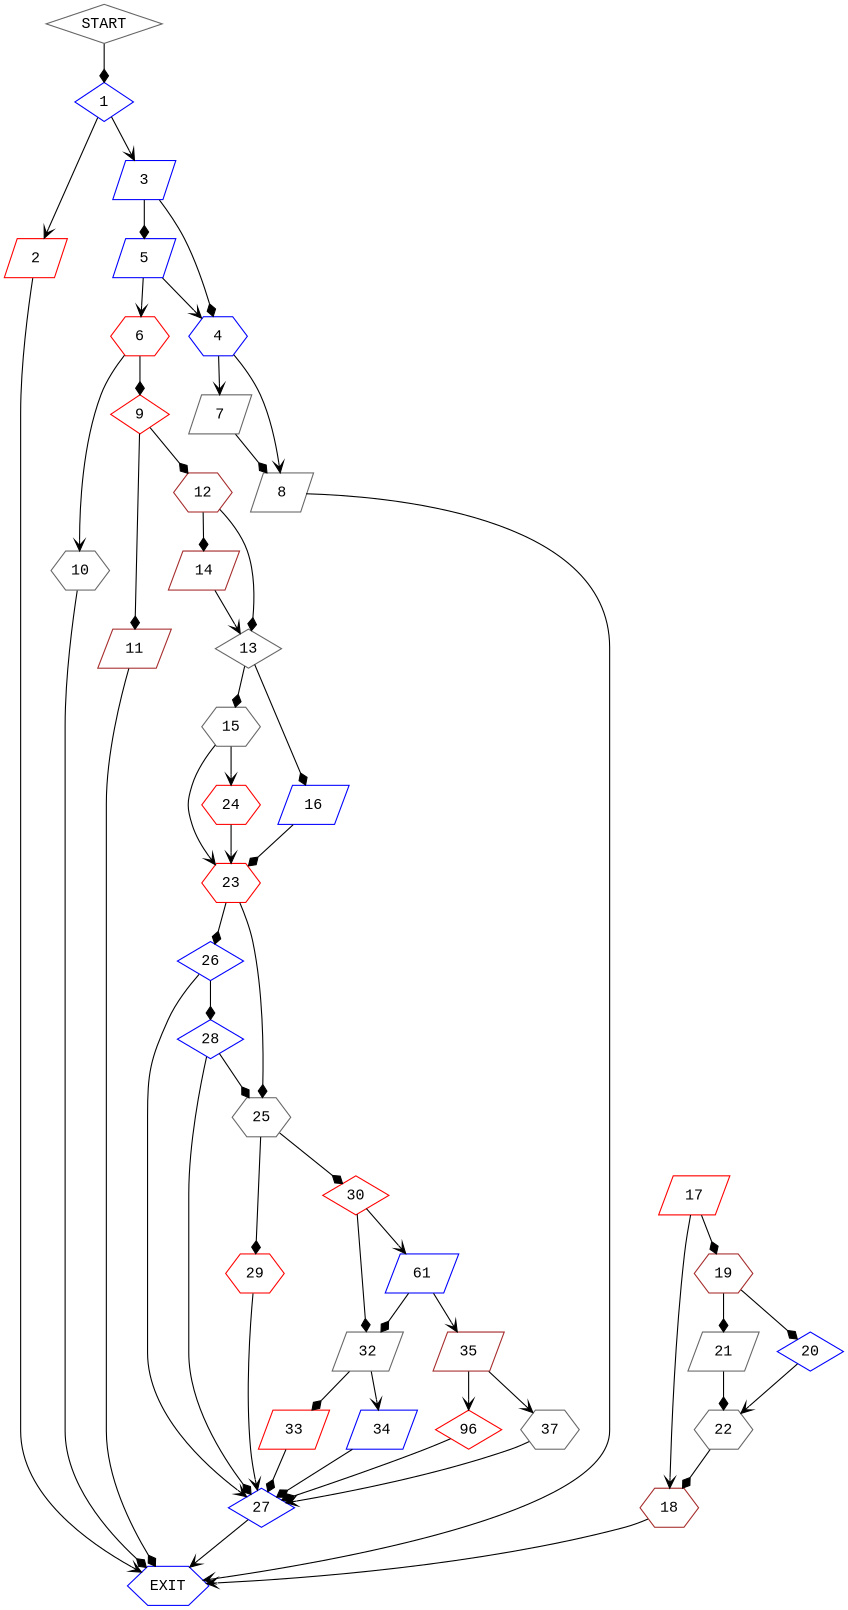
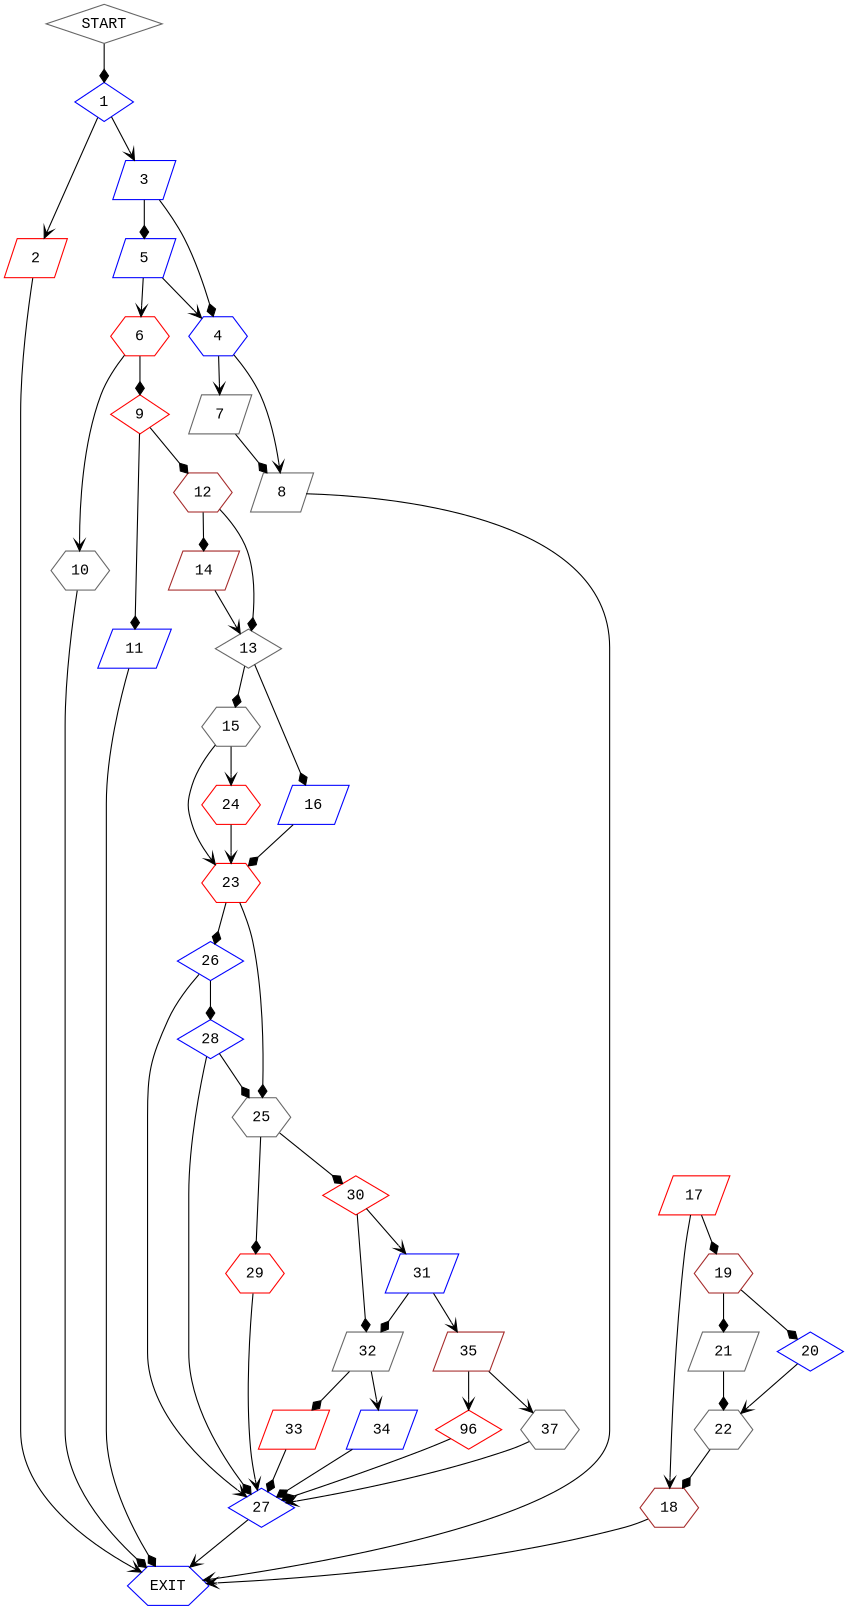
(135, 649) -> (135, 649)
(422, 1273) -> (422, 1273)
